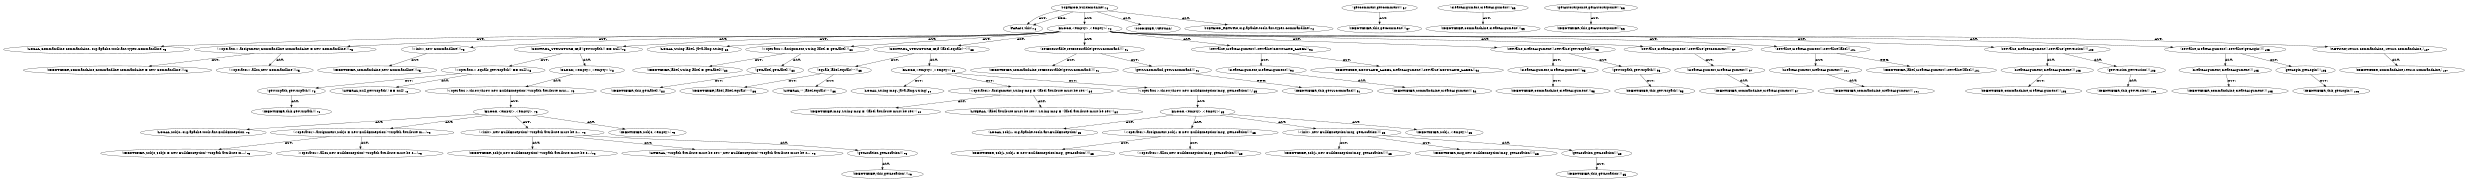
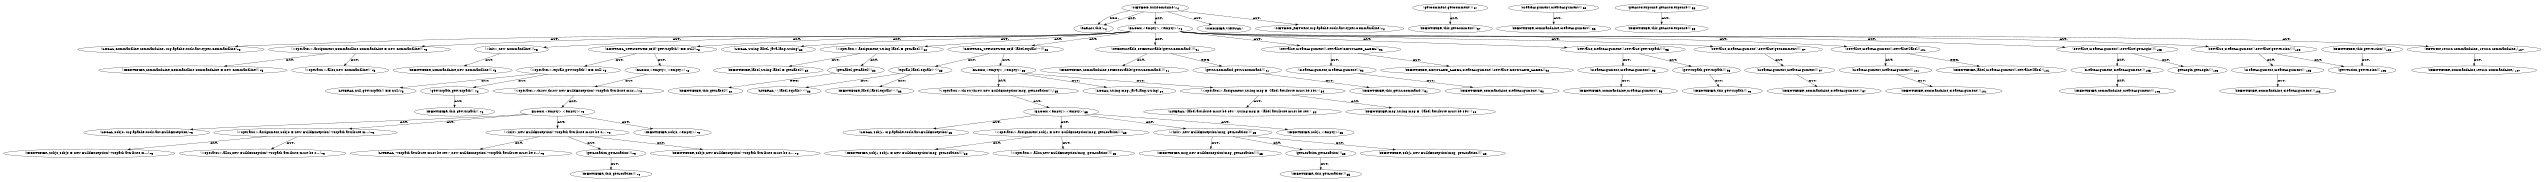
(1135, 60) -> (1206, 60)
(2129, 79) -> (2362, 59)
(720, 81) -> (795, 81)
(1262, 81) -> (1330, 81)
(2331, 91) -> none
